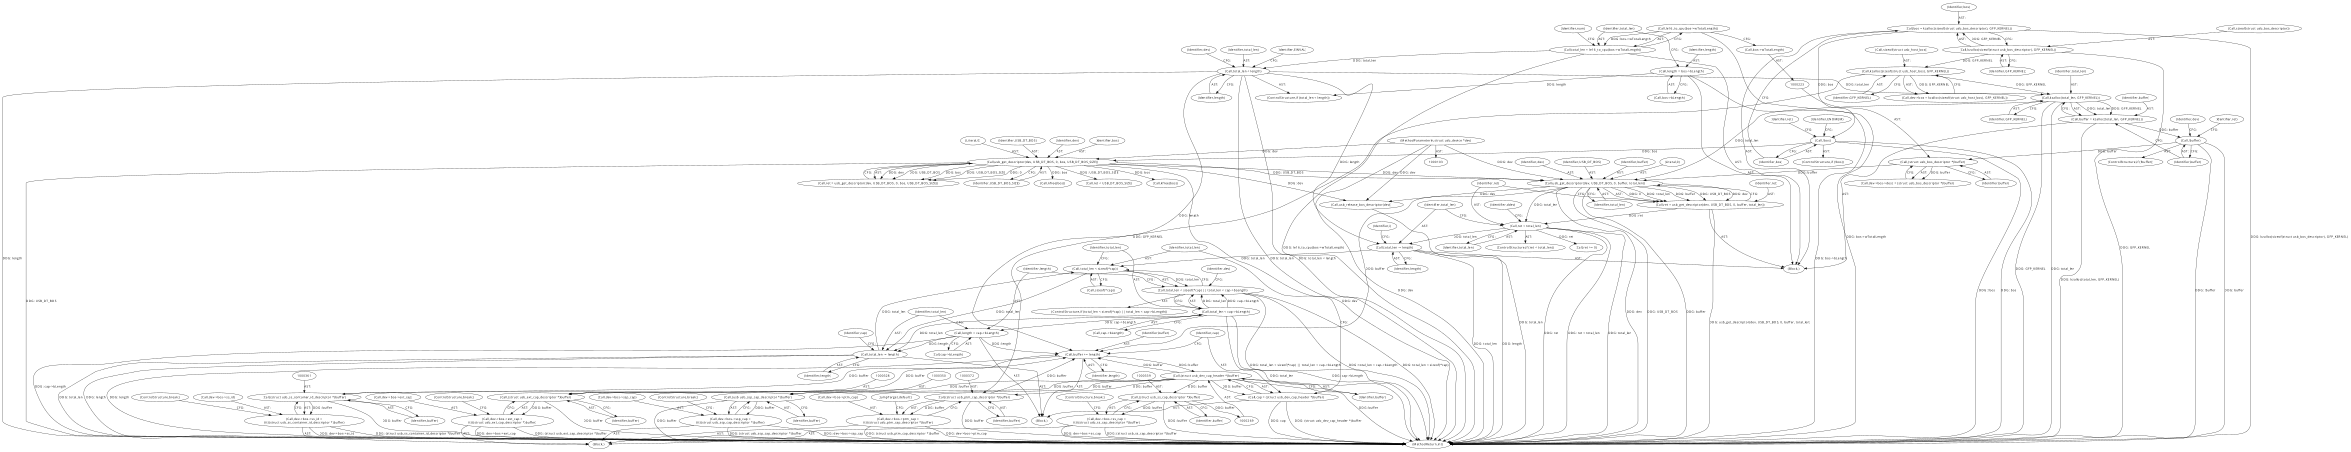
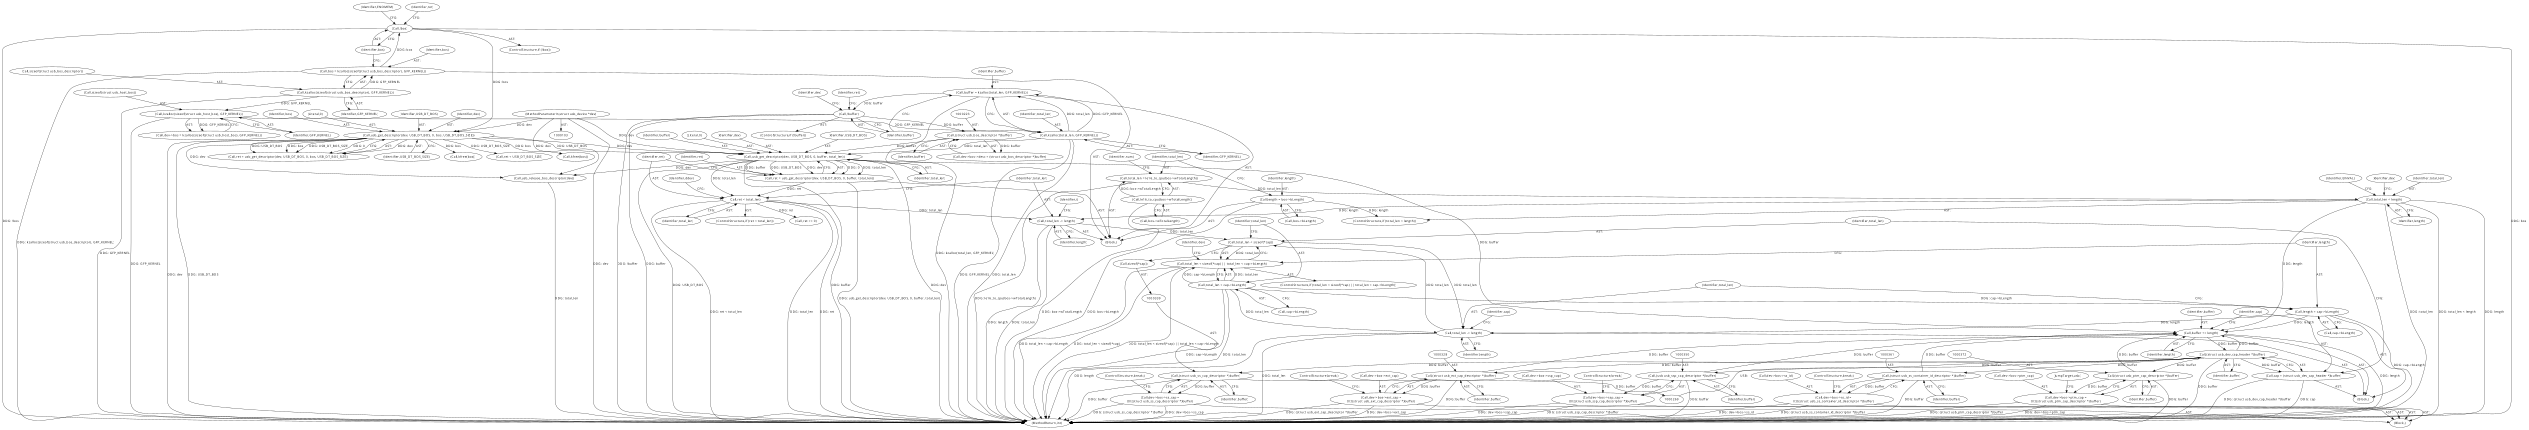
(1780, 66) -> (1163, 212)
(1657, 76) -> none
(1408, 128) -> (176, 414)
(1091, 281) -> (1143, 280)
none -> (1938, 342)
(895, 397) -> (2068, 376)
(1228, 397) -> (1745, 376)
